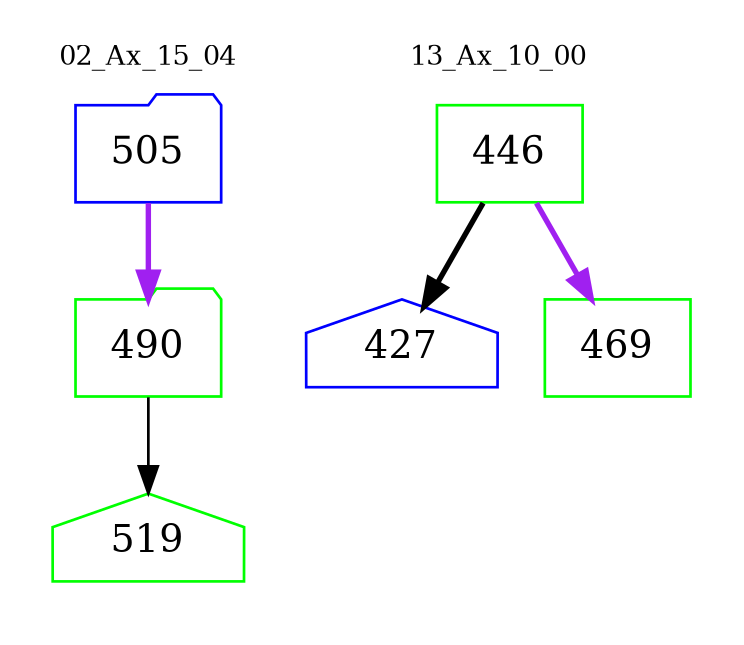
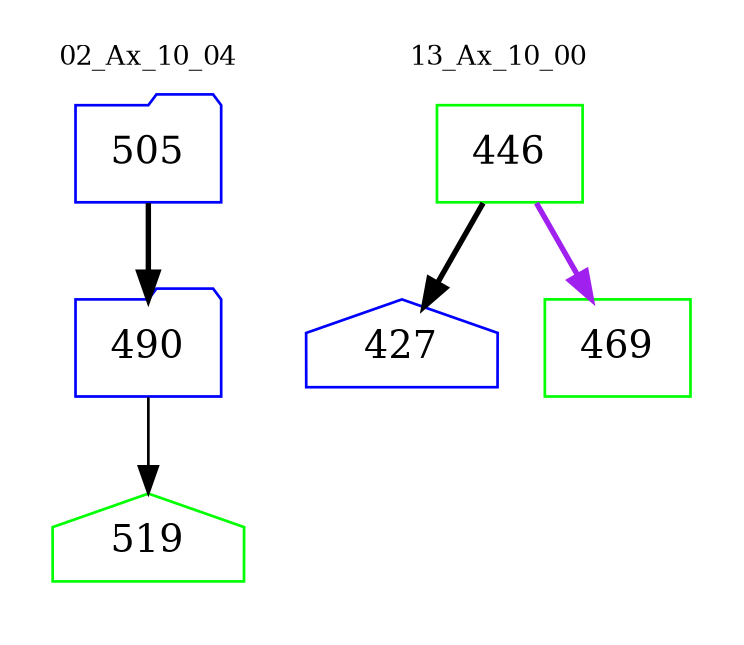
(148, 58) -> (148, 58)
(148, 238) -> (148, 238)
(148, 348) -> (148, 348)
